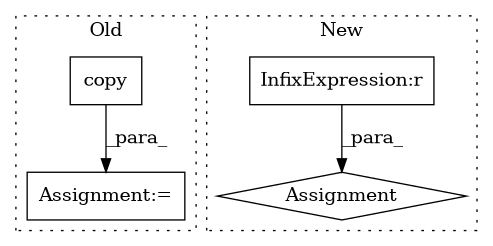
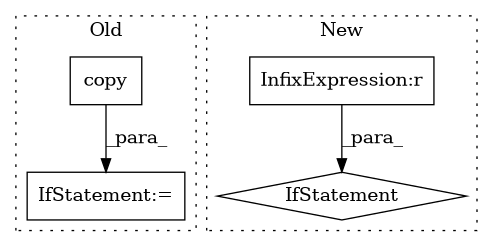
(106, 196) -> (106, 196)
(342, 196) -> (342, 196)
